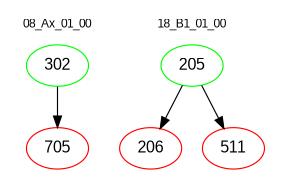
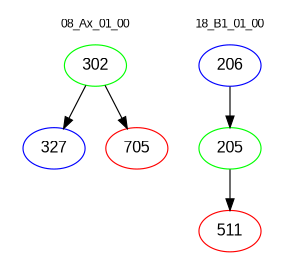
(174, 102) -> (230, 101)
none -> (54, 148)
(151, 148) -> (230, 66)
